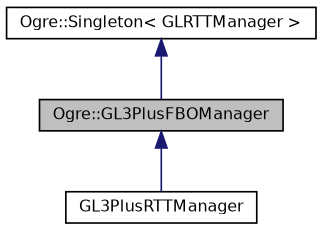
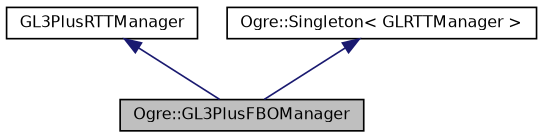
(161, 170) -> (179, 74)
